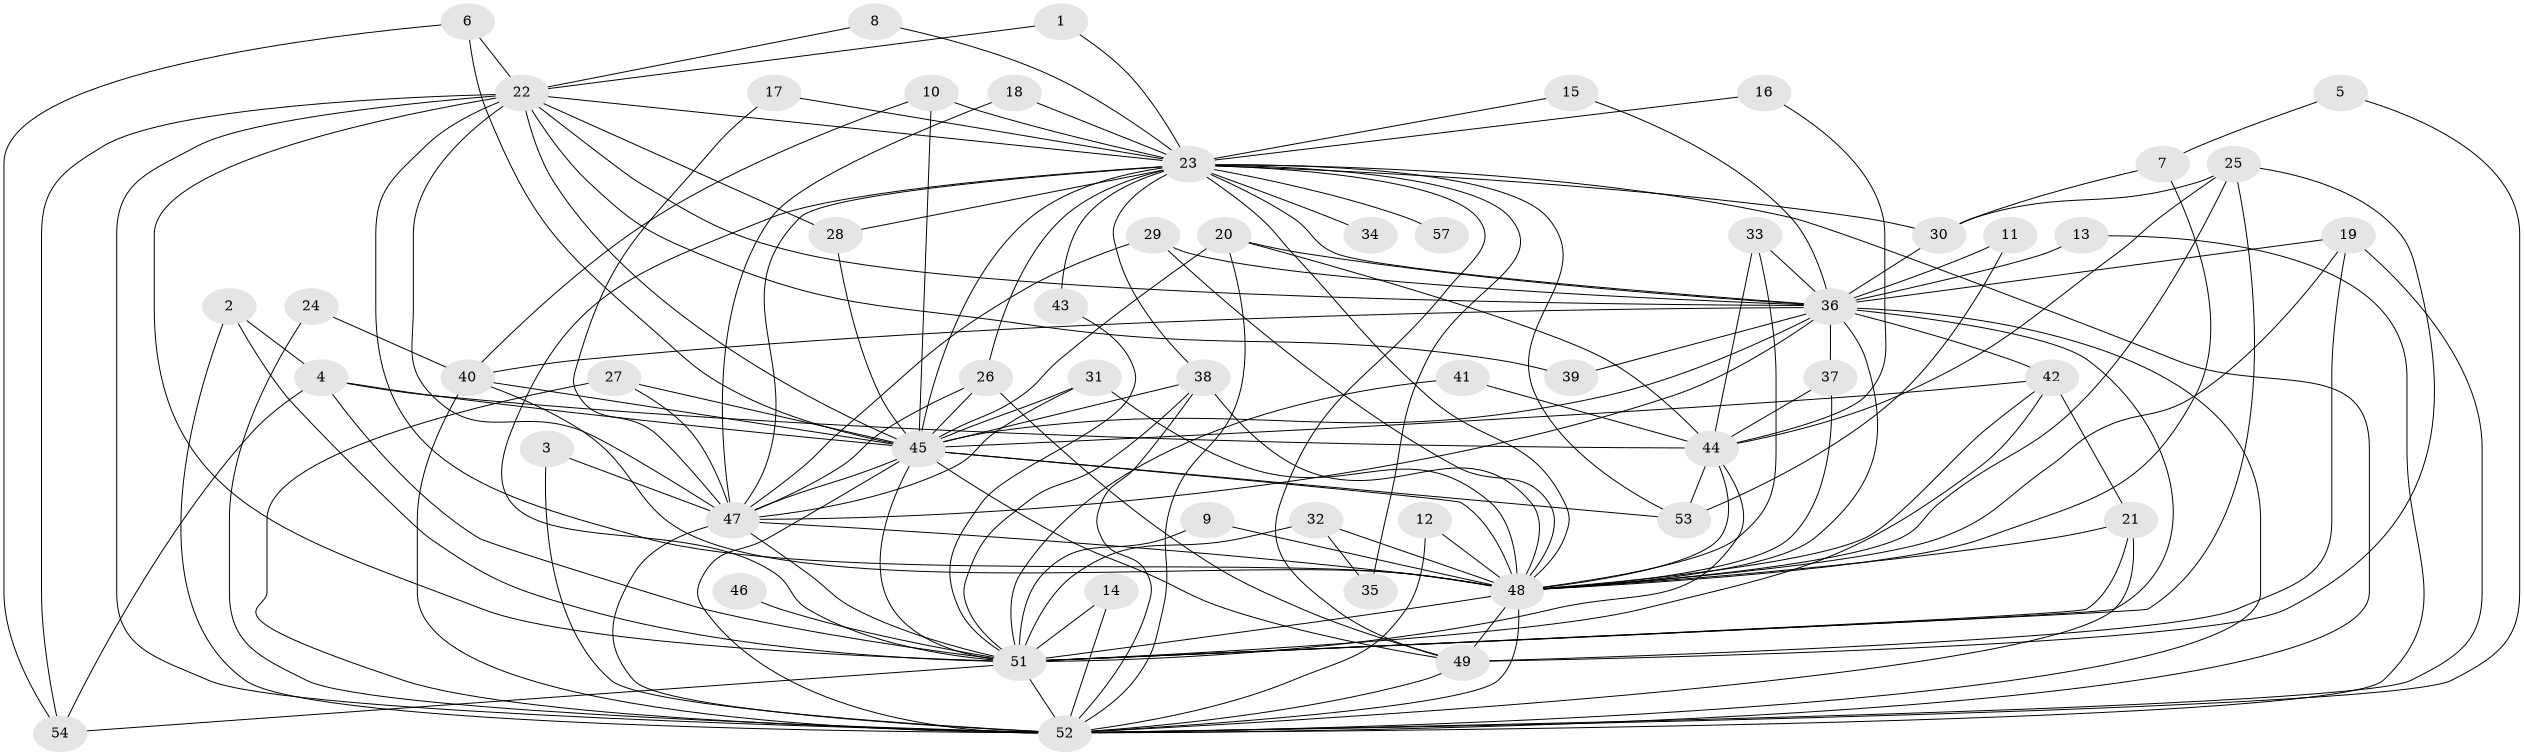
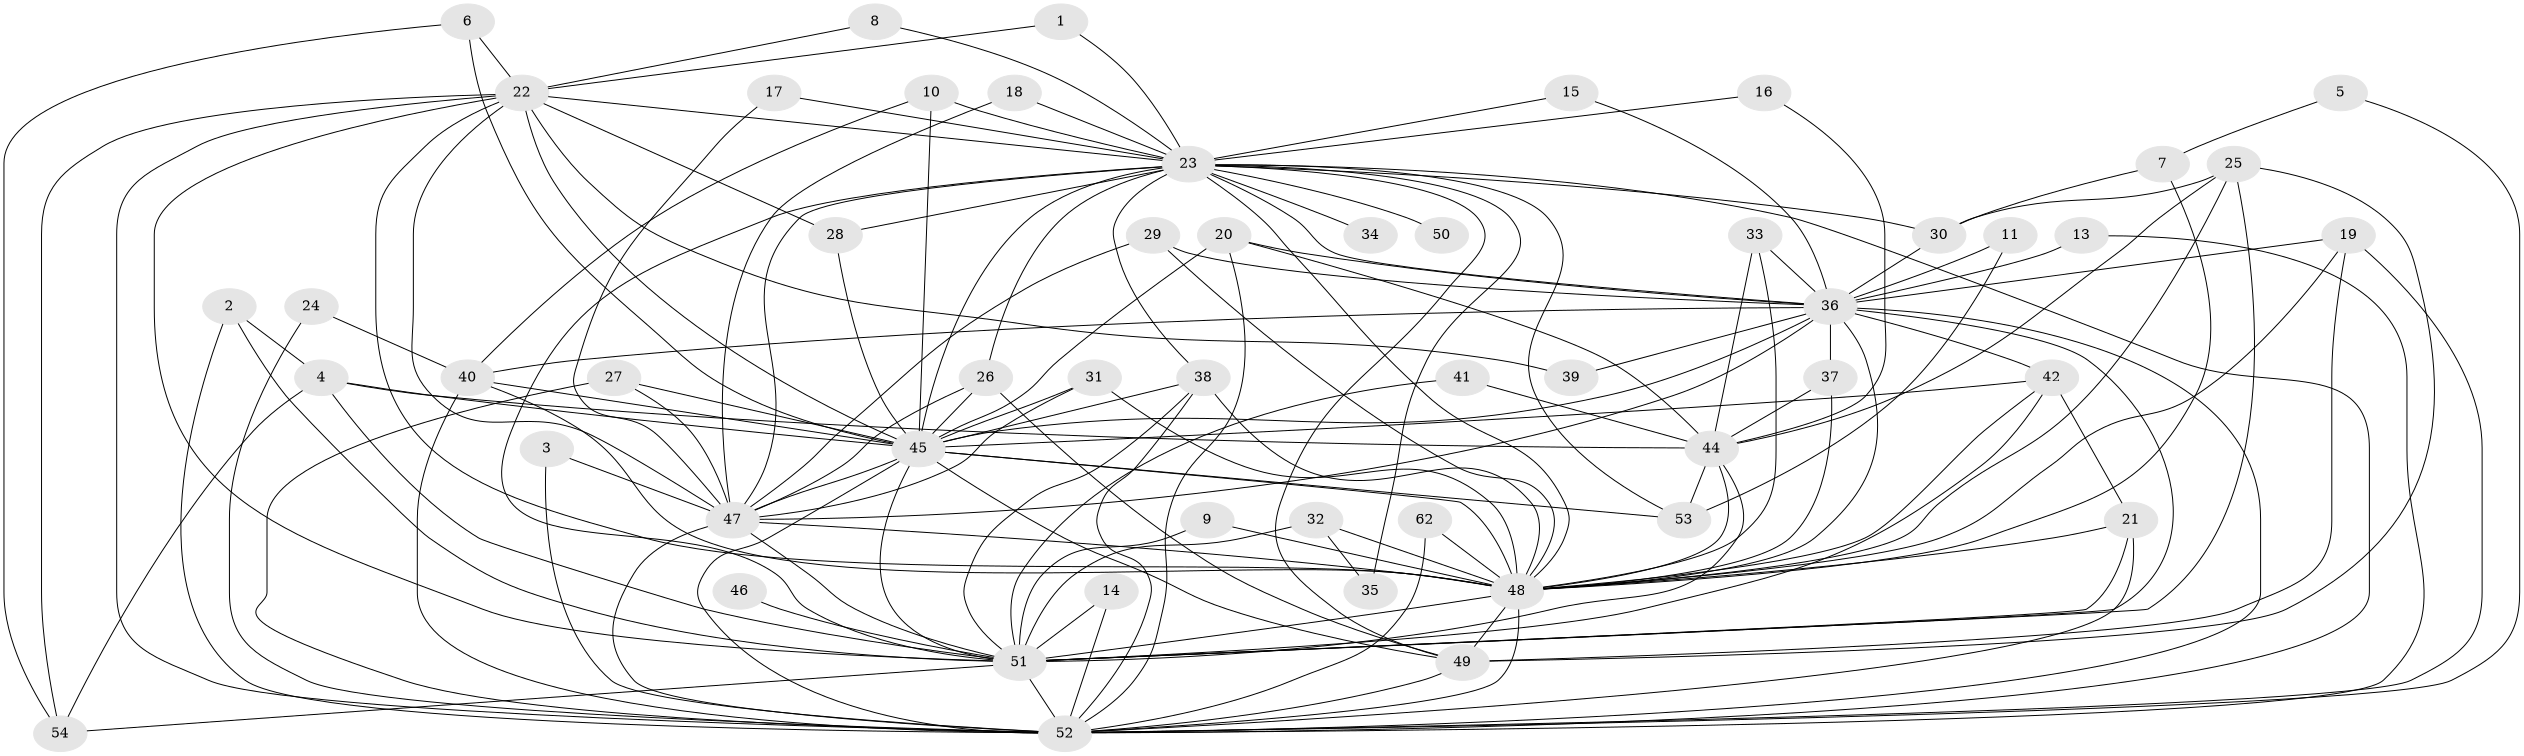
(1442, 235) -> (1442, 235)
(1117, 287) -> none
(1061, 307) -> none
(1425, 520) -> (1425, 520)
